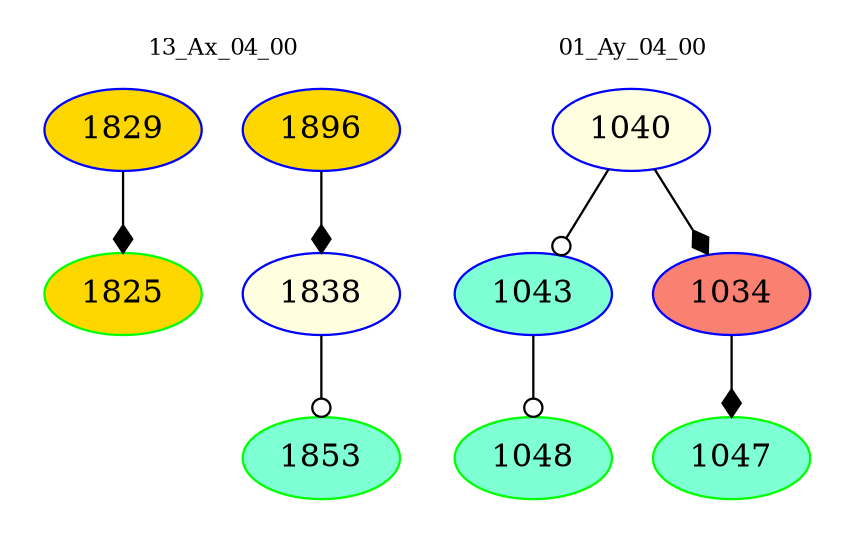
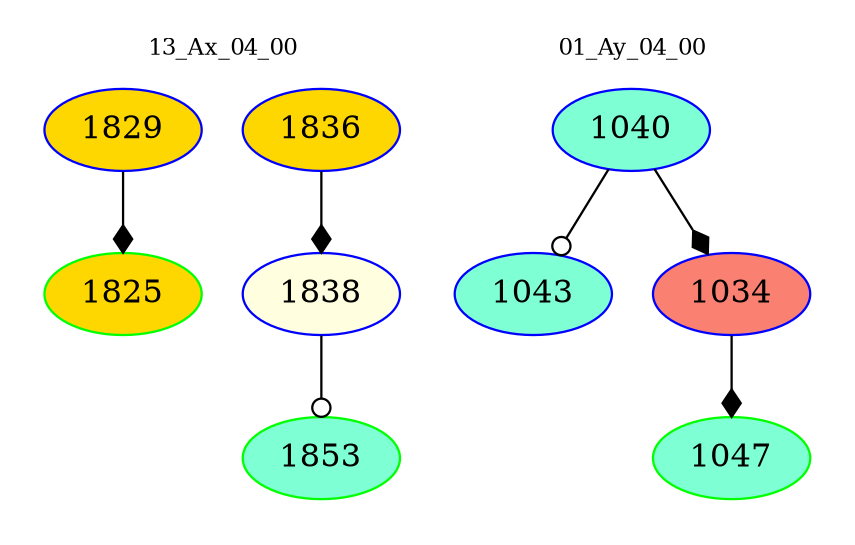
(321, 130) -> (321, 130)
(631, 130) -> (631, 130)
(533, 458) -> none
